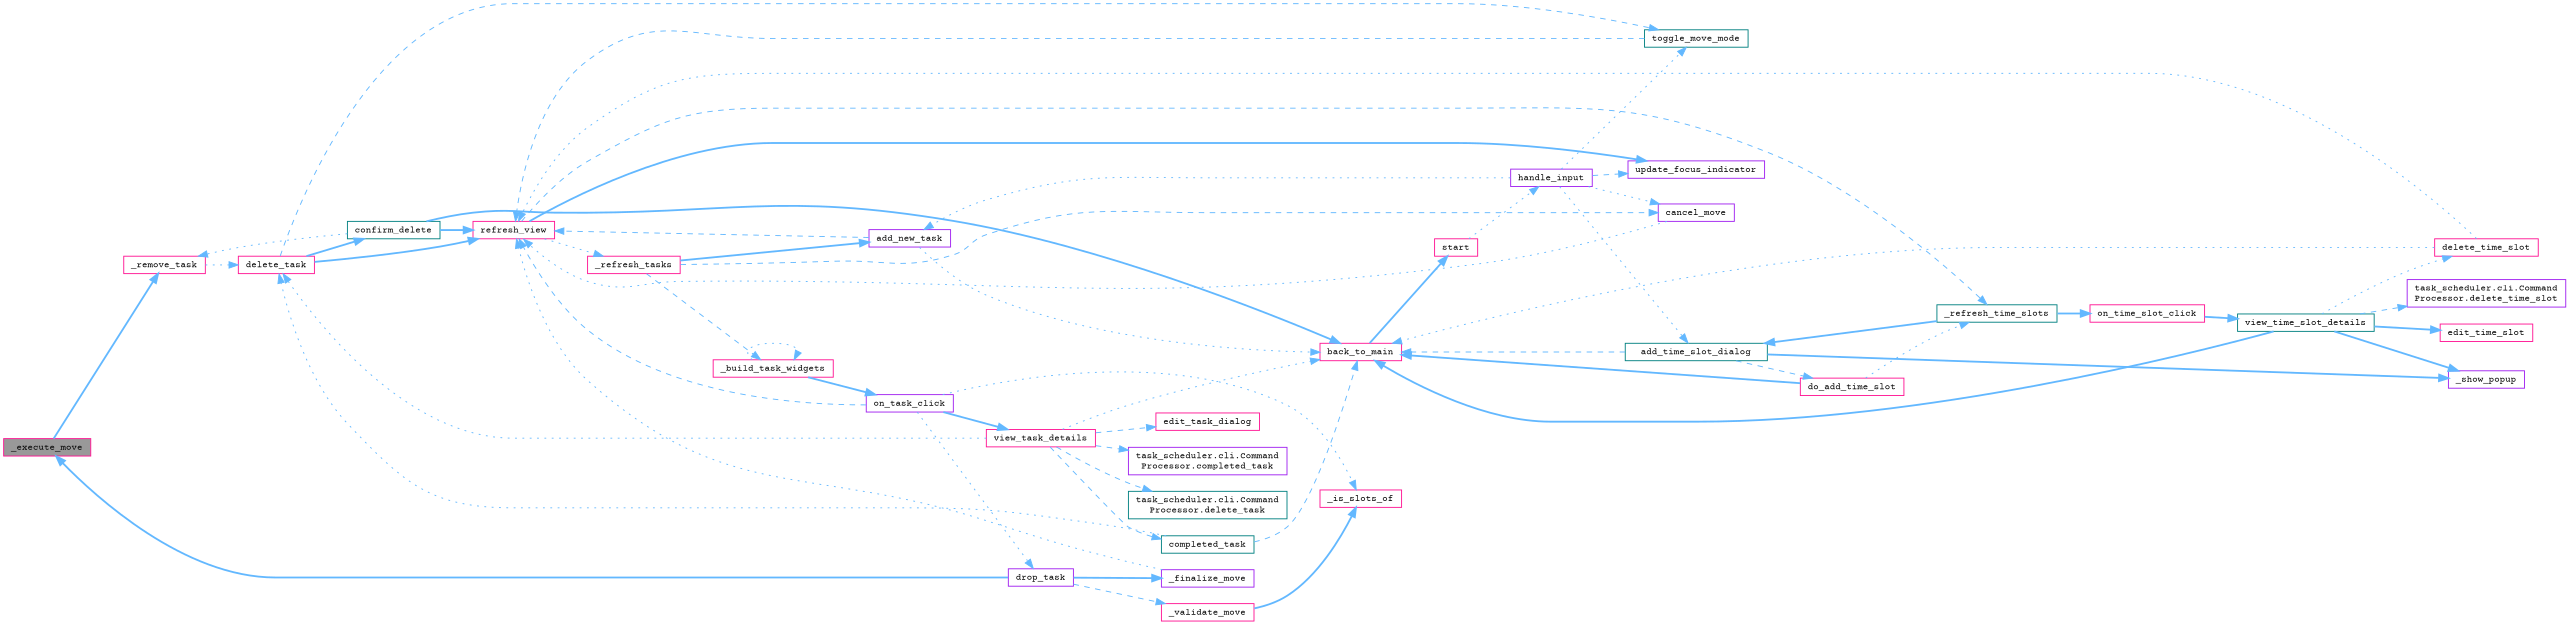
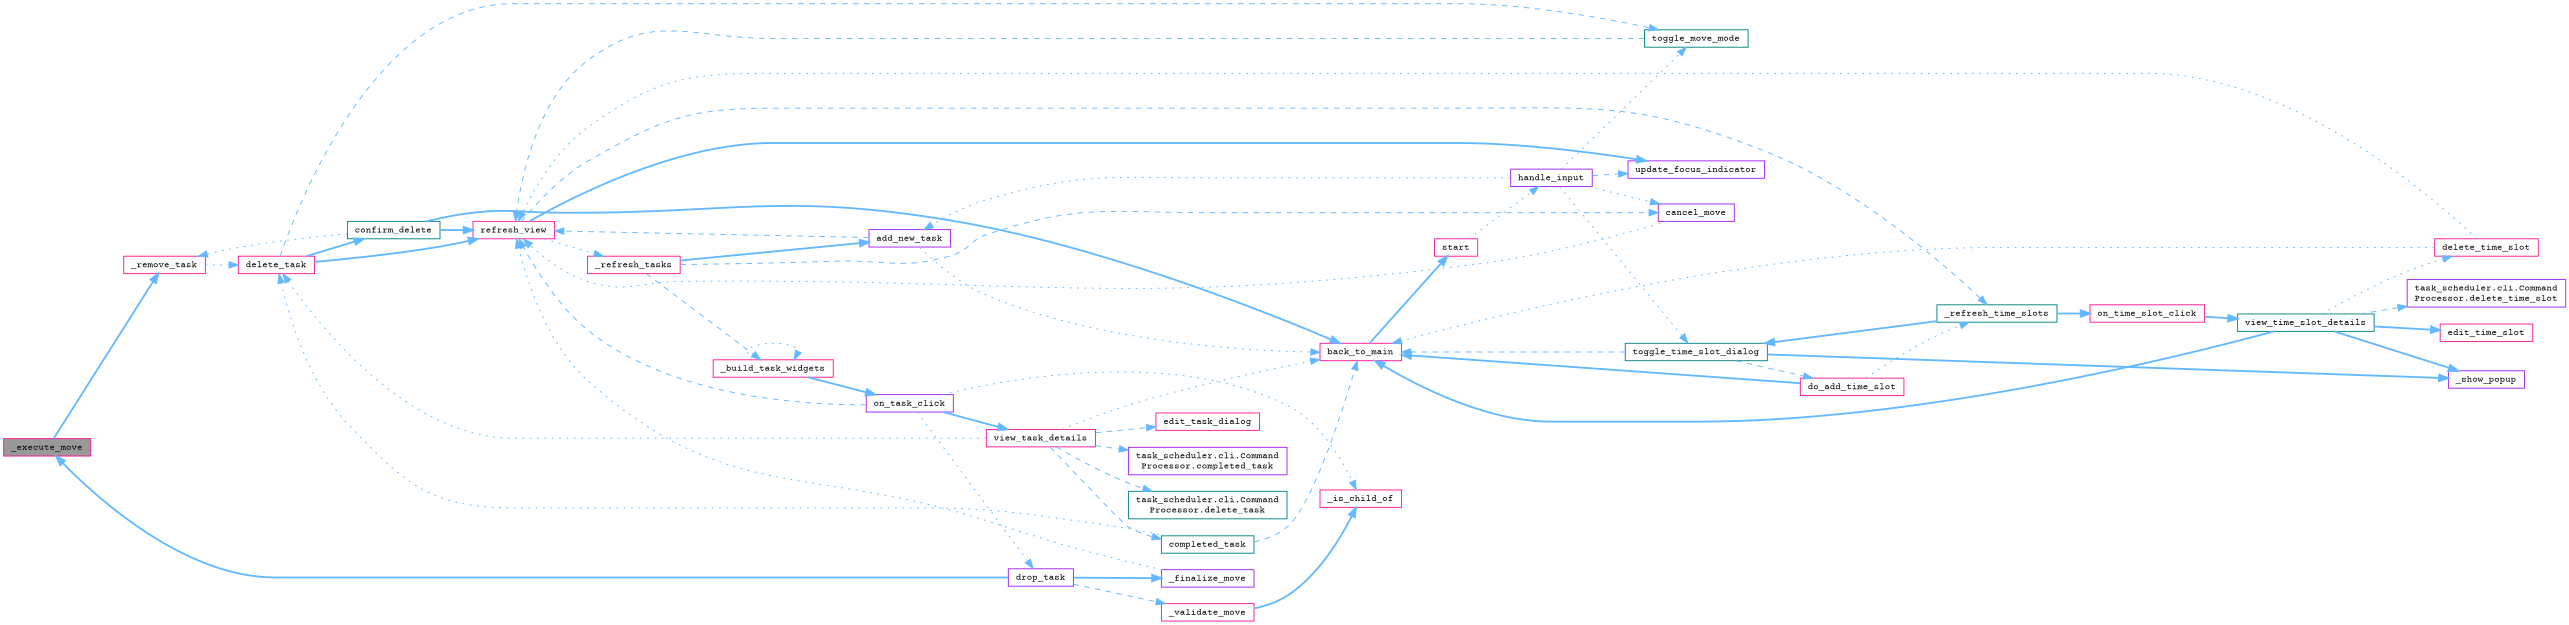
(1696, 352) -> (1696, 352)
(1361, 499) -> (1361, 499)
